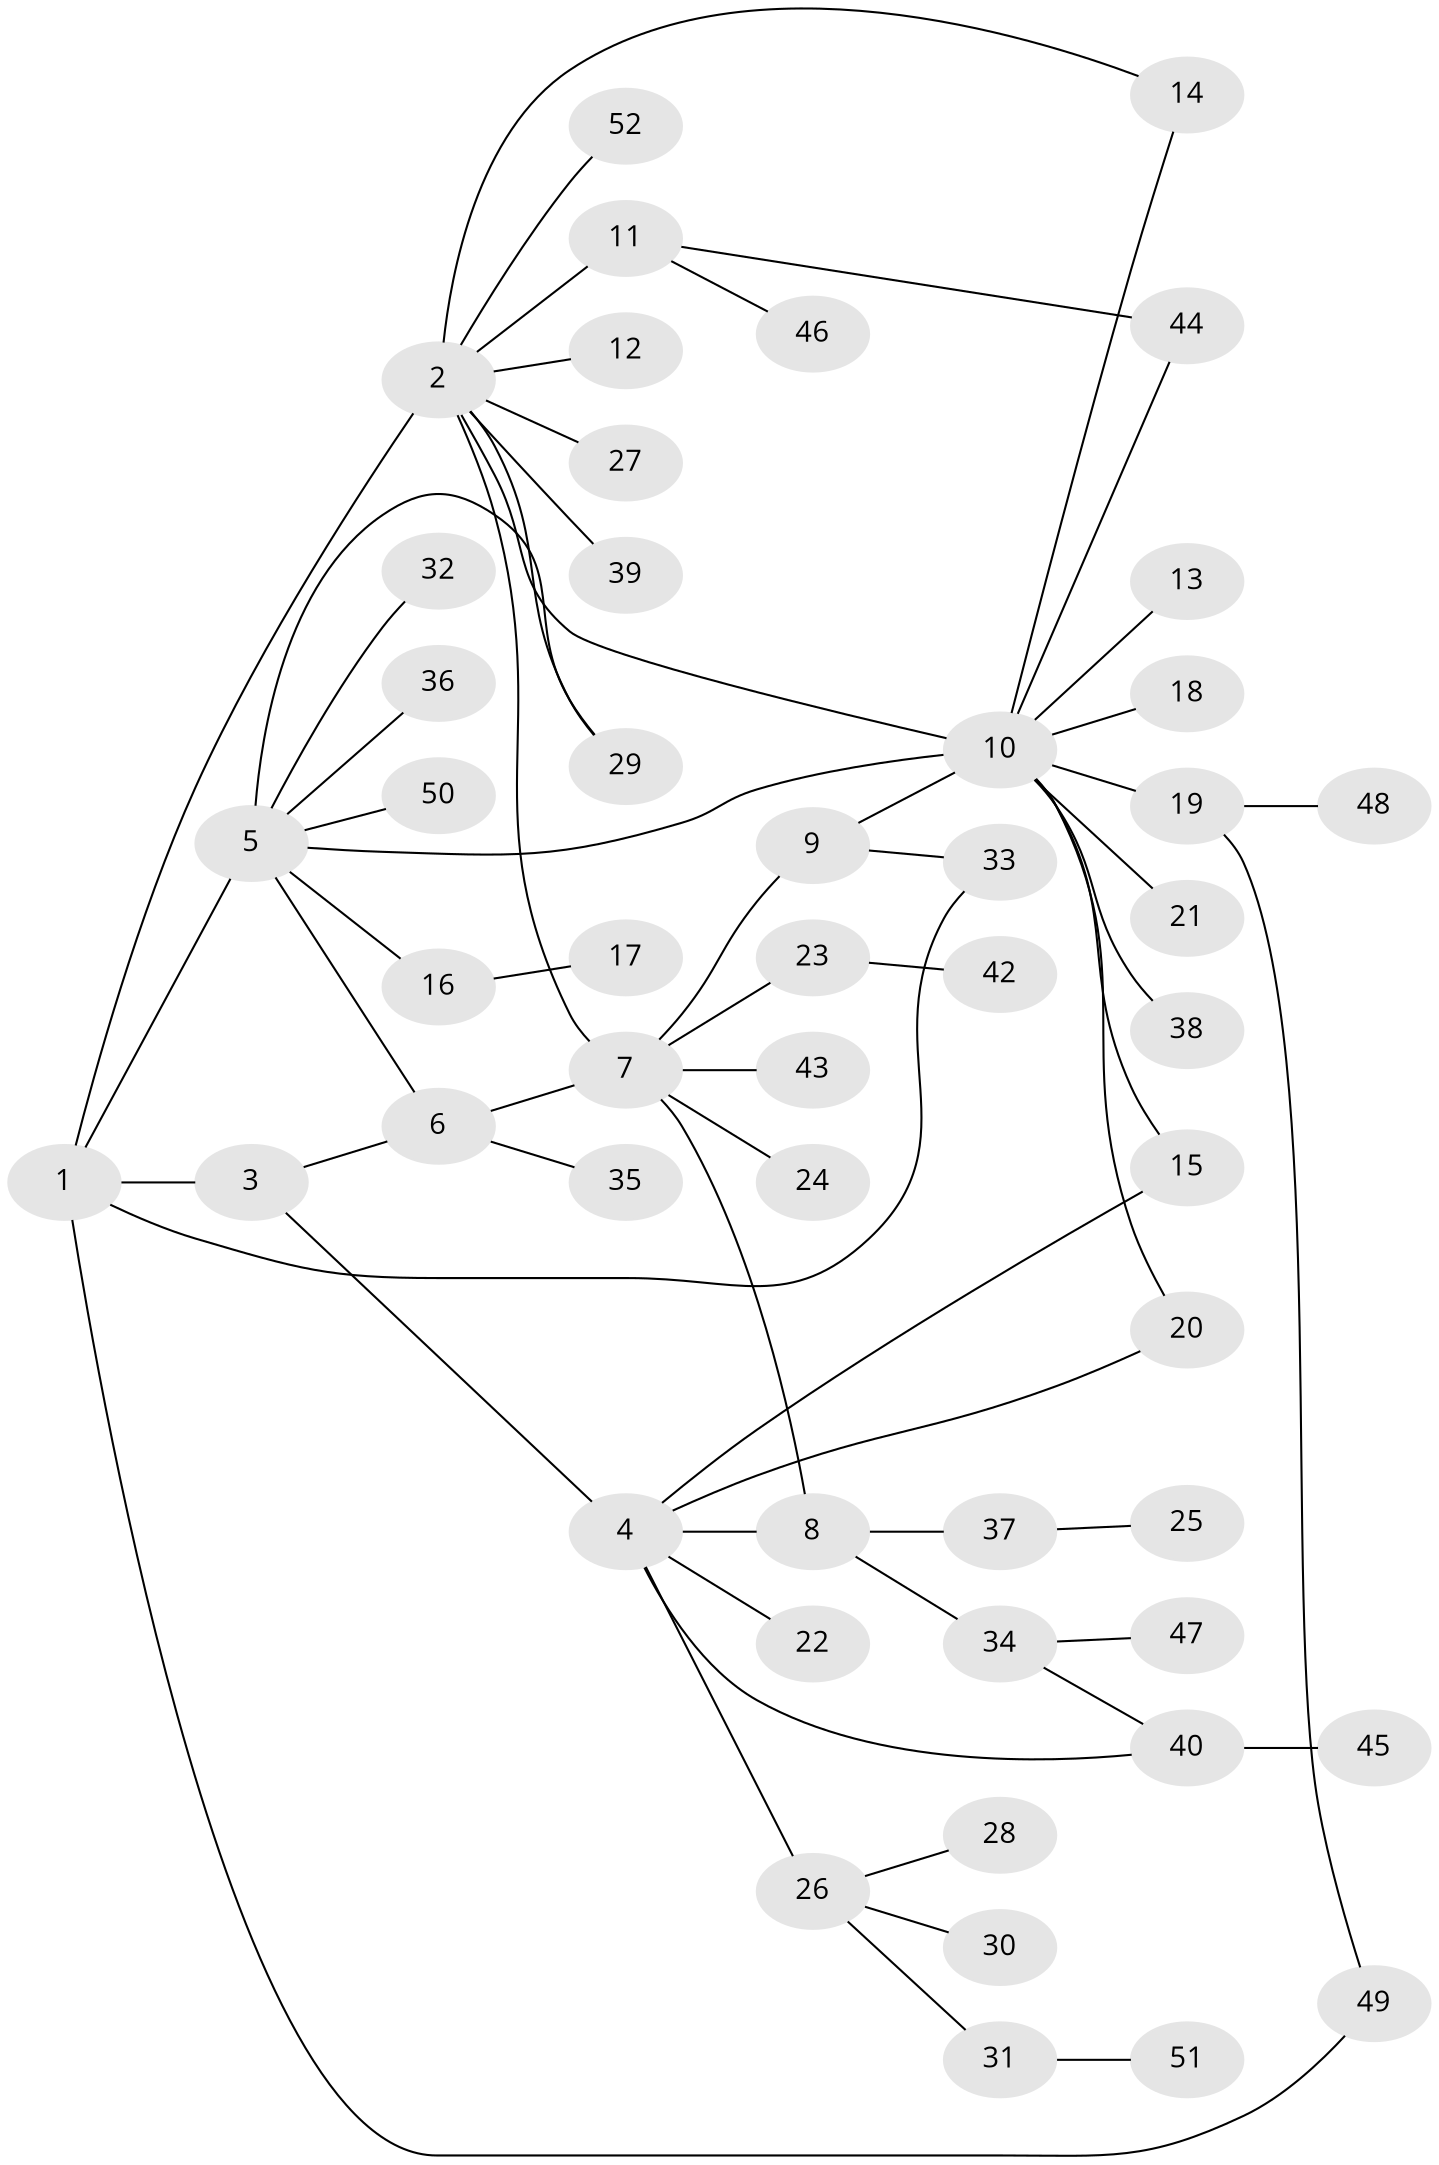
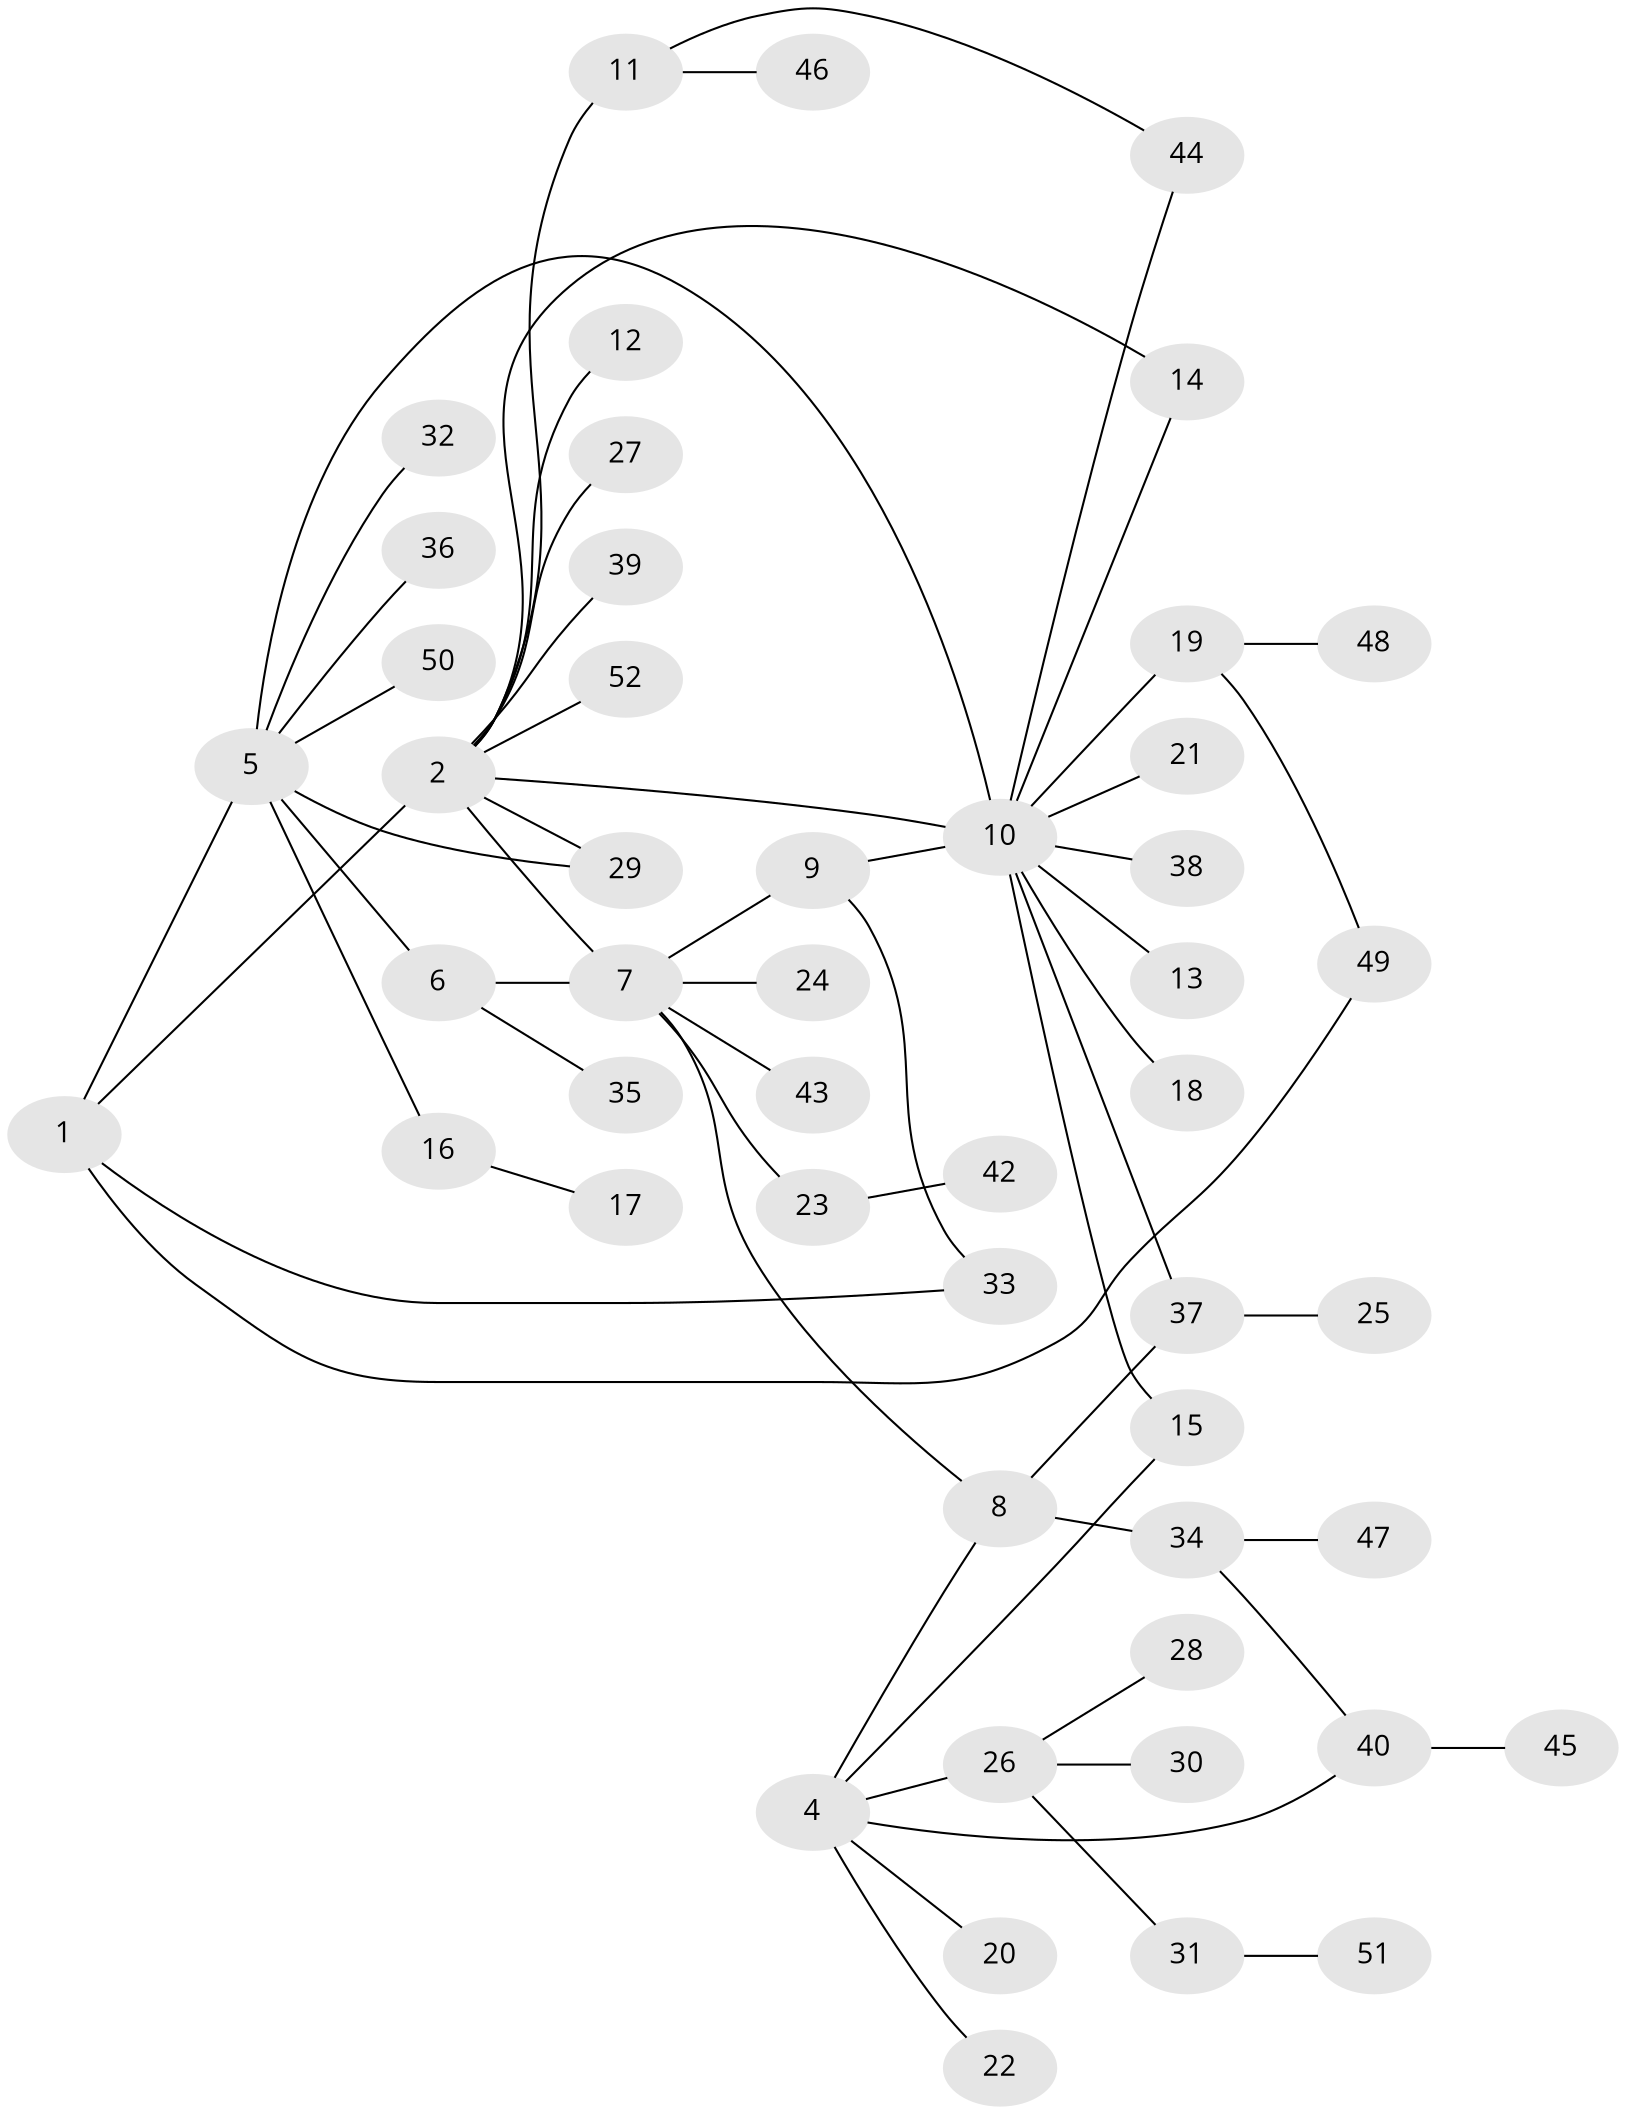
(1104, 1062) -> (1094, 1076)
(252, 1182) -> none
